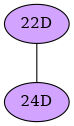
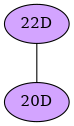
(37, 102) -> (37, 102)
